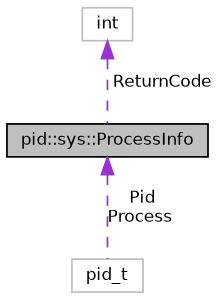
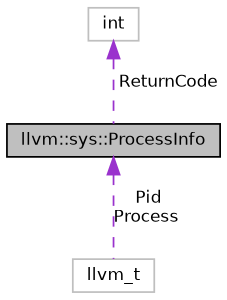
(107, 140) -> (114, 140)
(107, 276) -> (114, 276)
